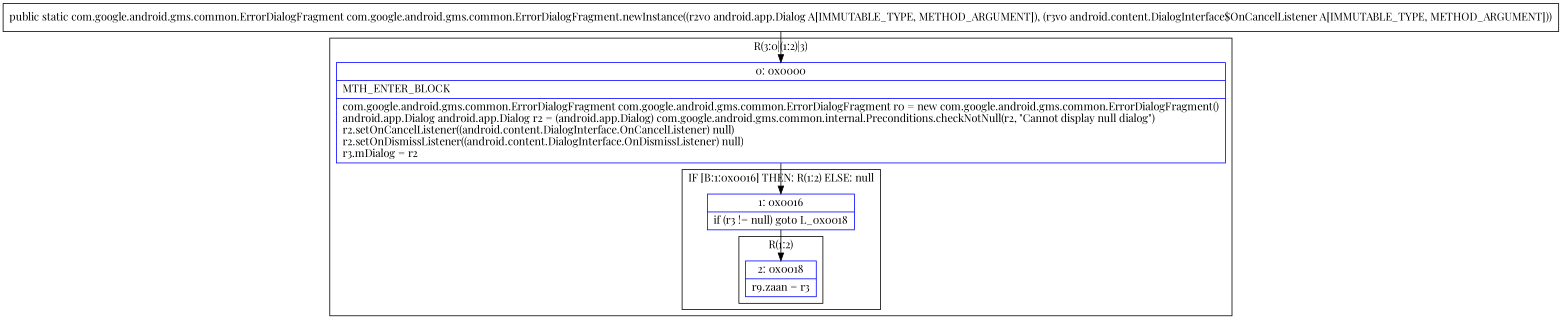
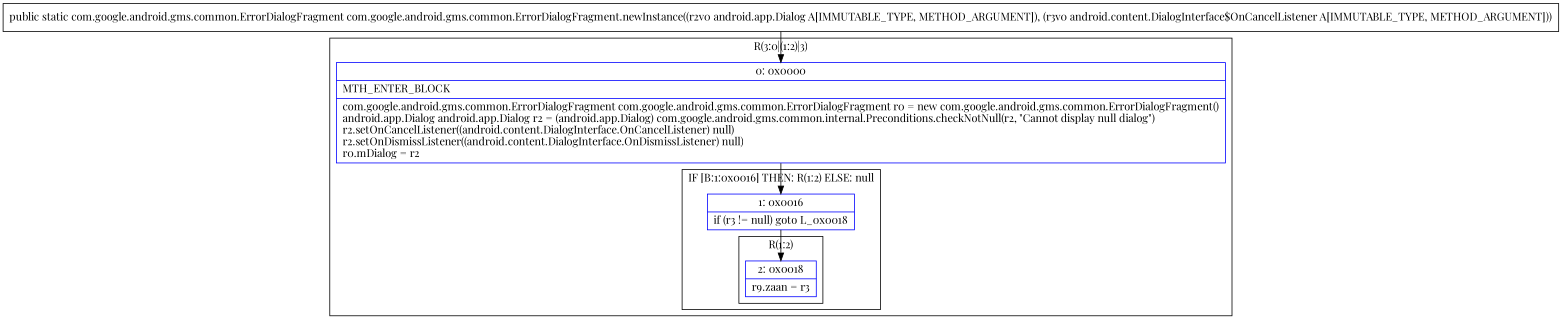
(380, 154) -> (382, 154)
